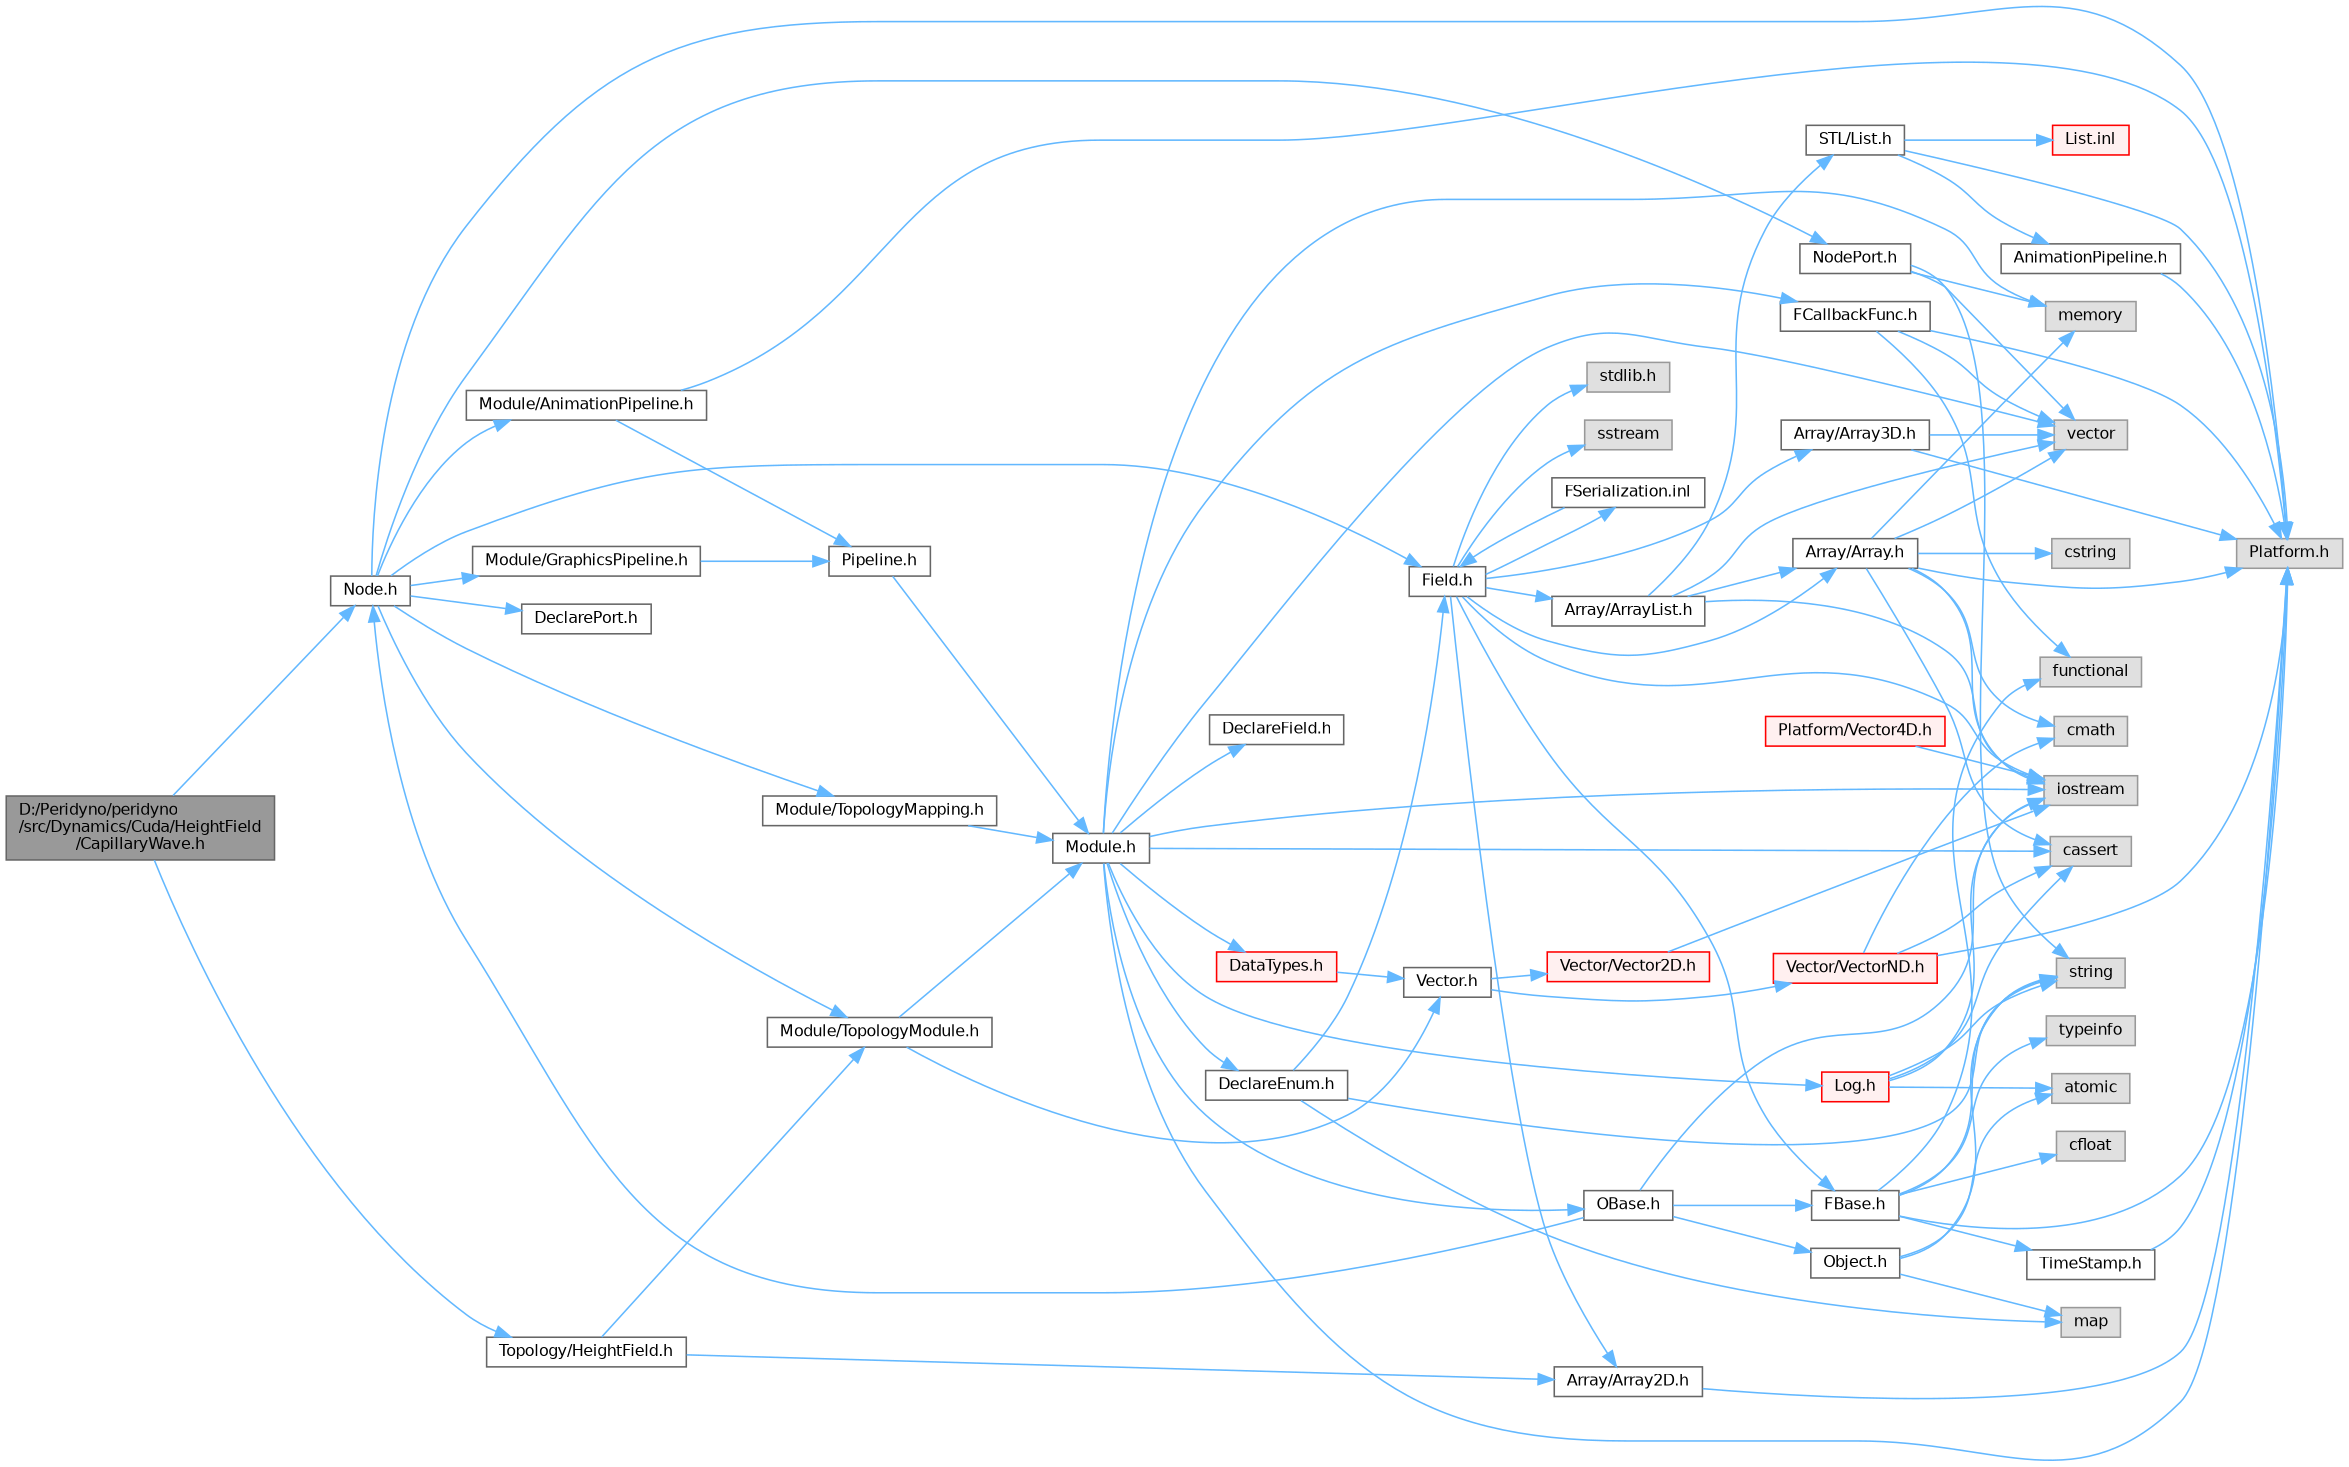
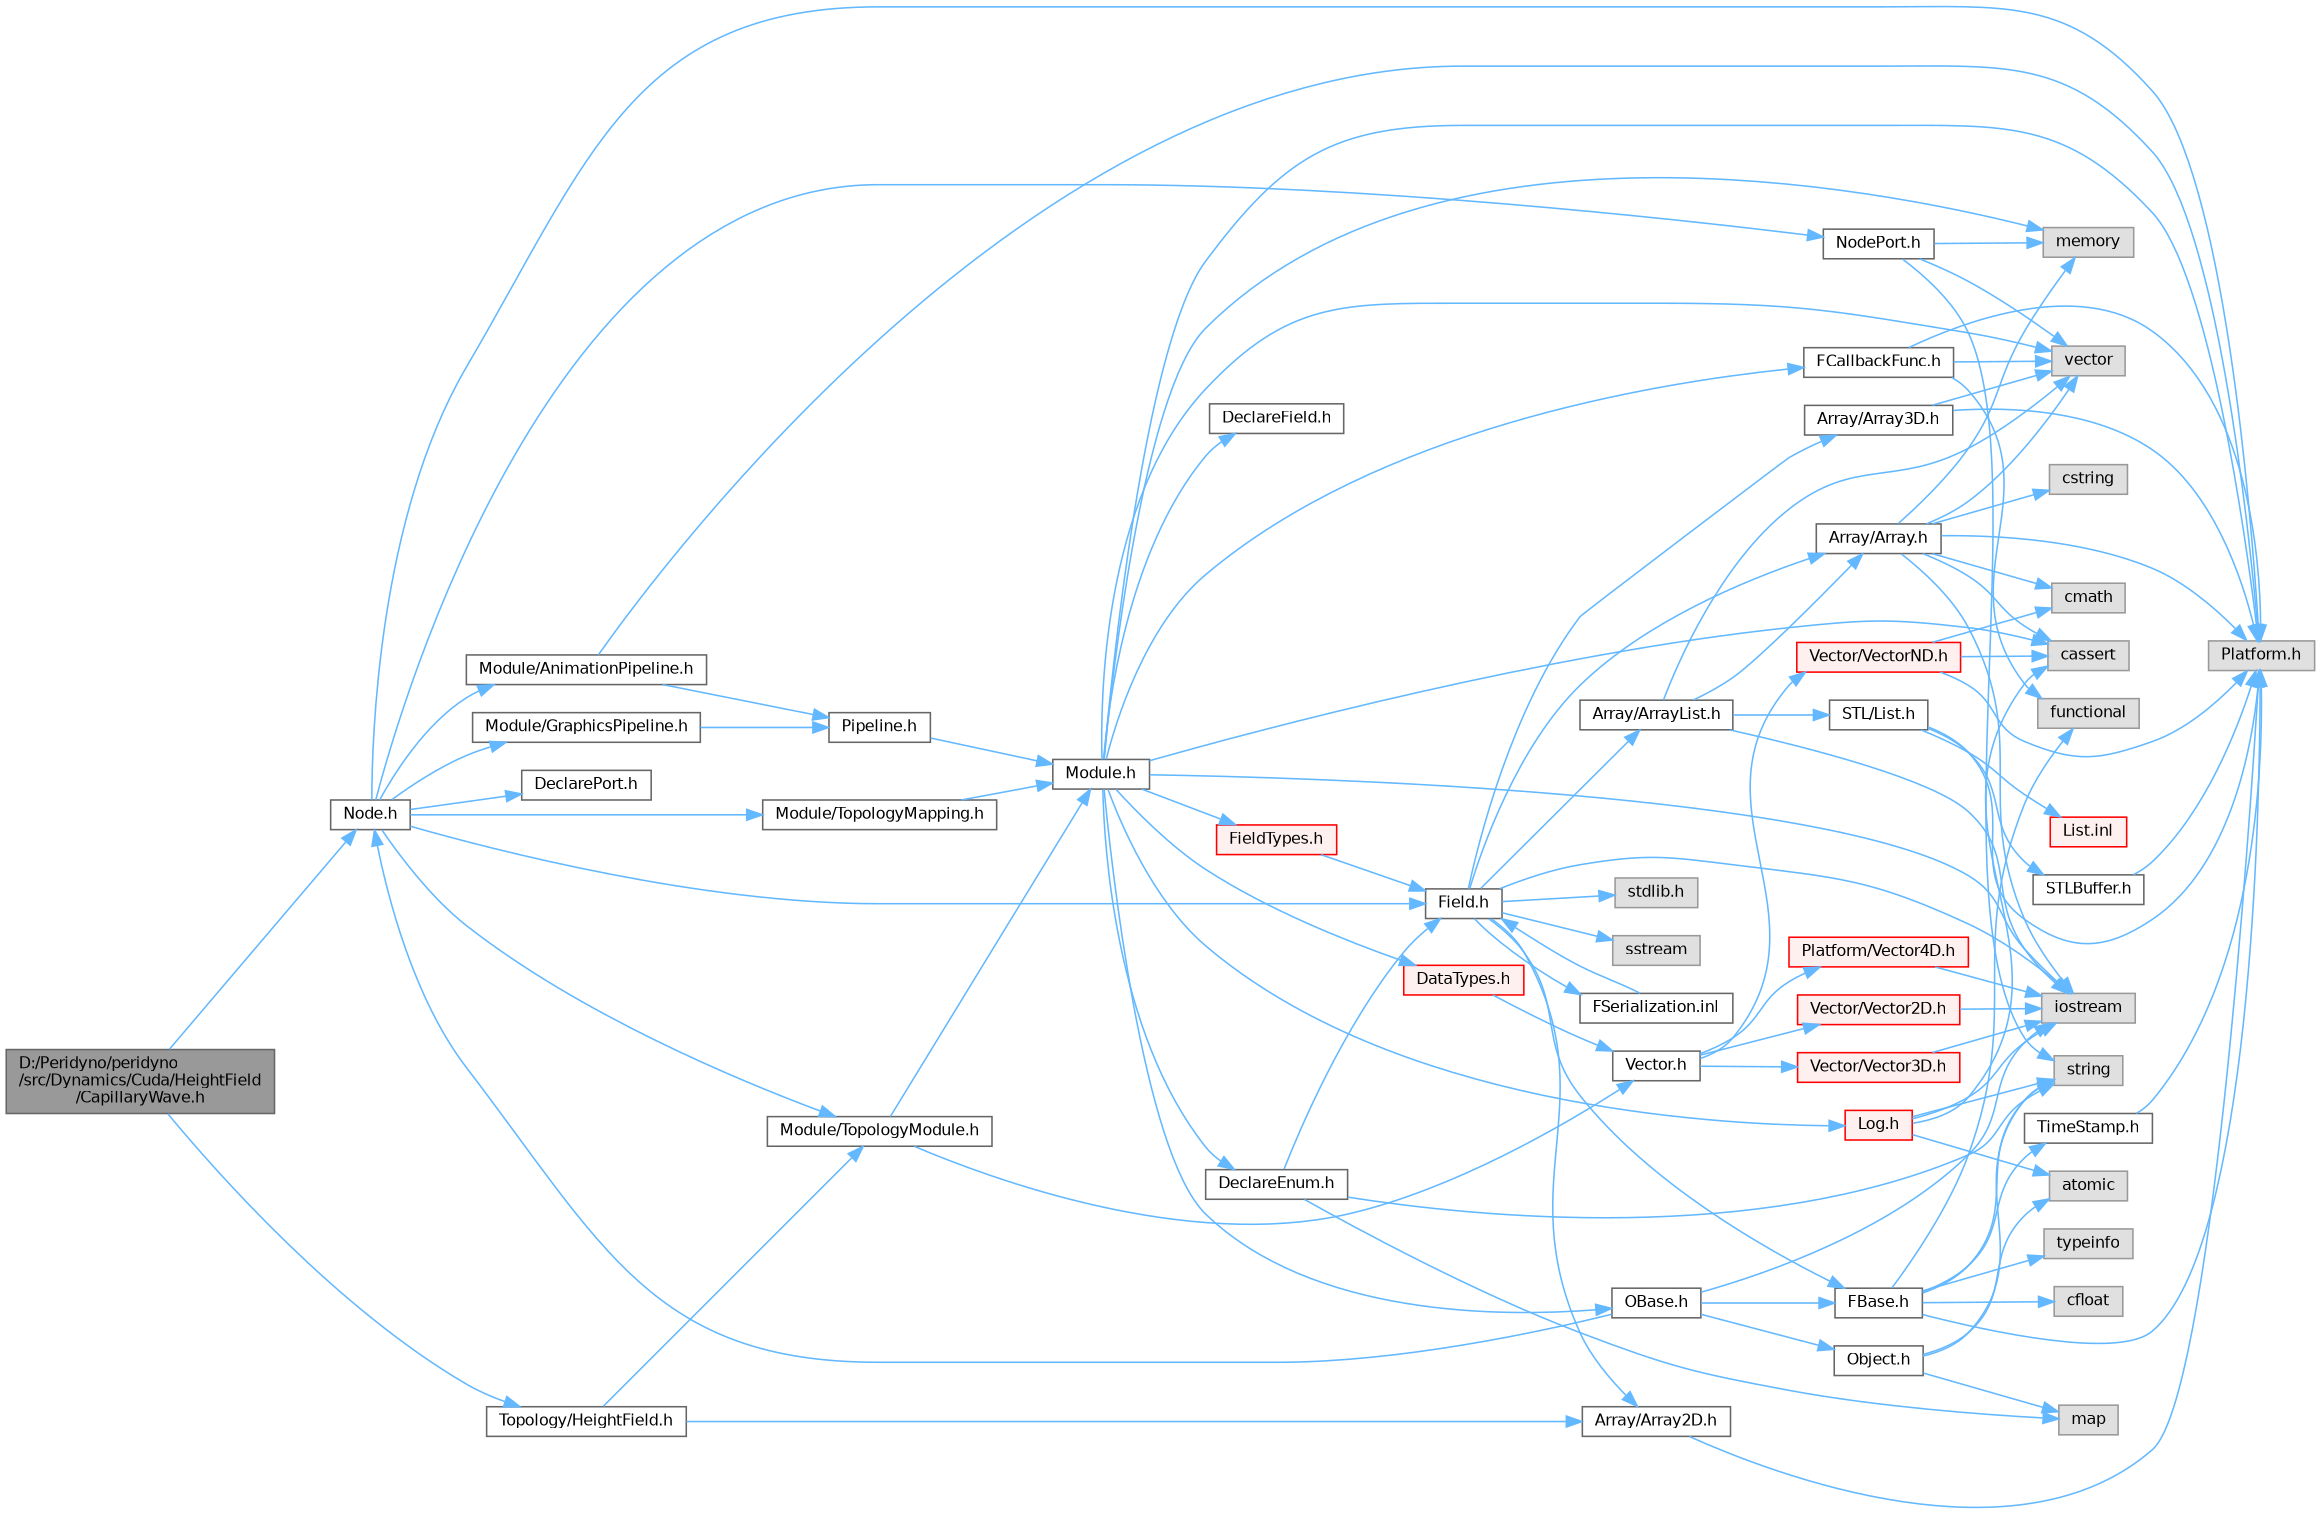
(2091, 259) -> (2088, 890)
none -> (1277, 840)
none -> (1760, 1011)
none -> (1879, 1067)
